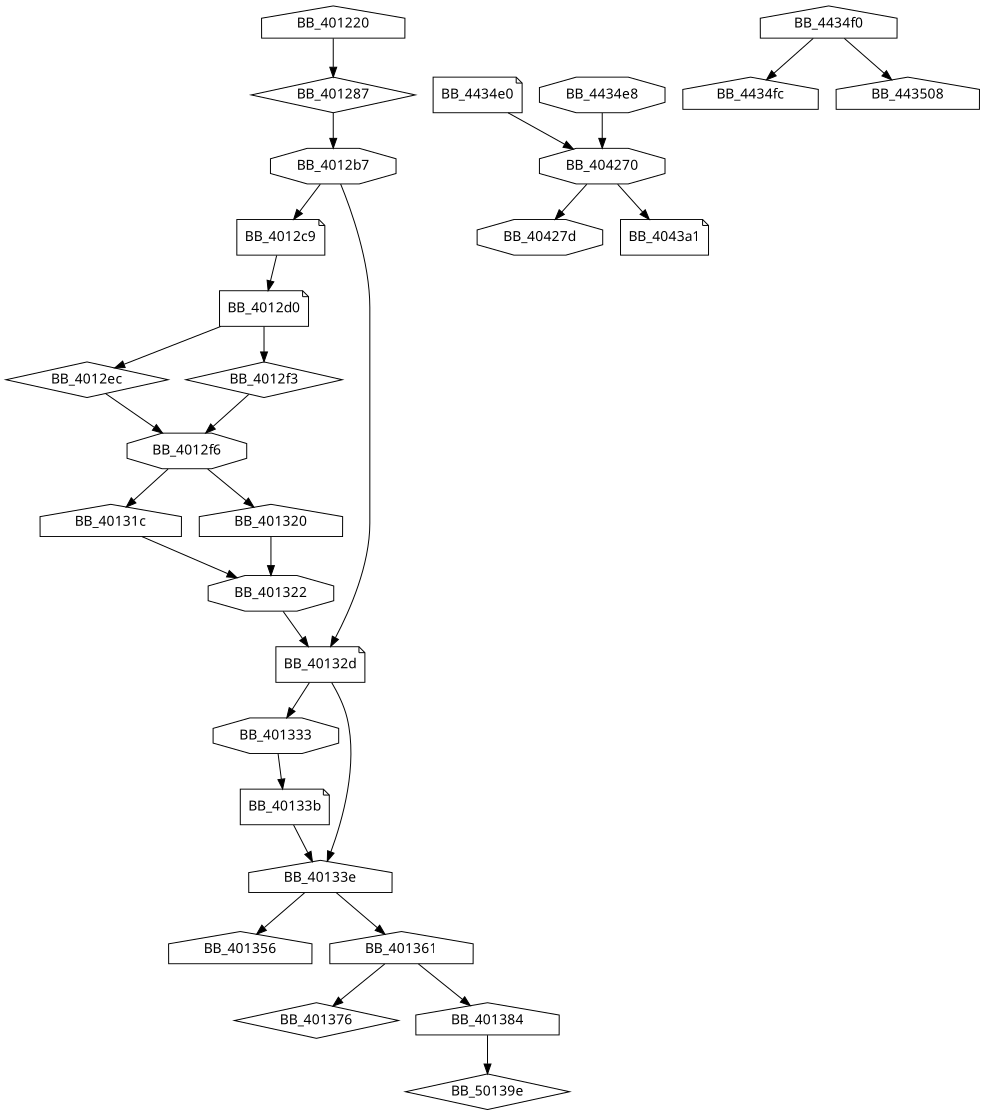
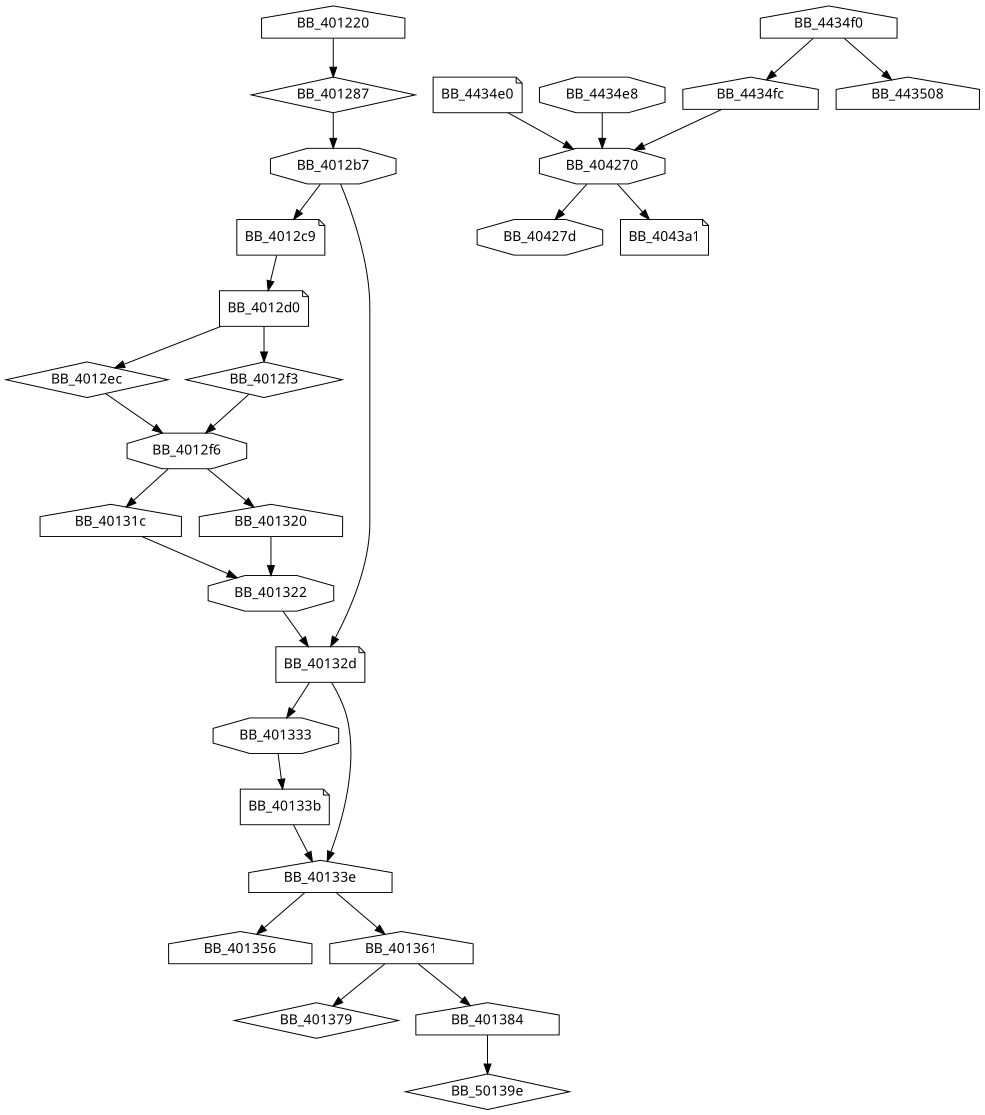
none -> (683, 128)
(316, 1021) -> (316, 1021)
